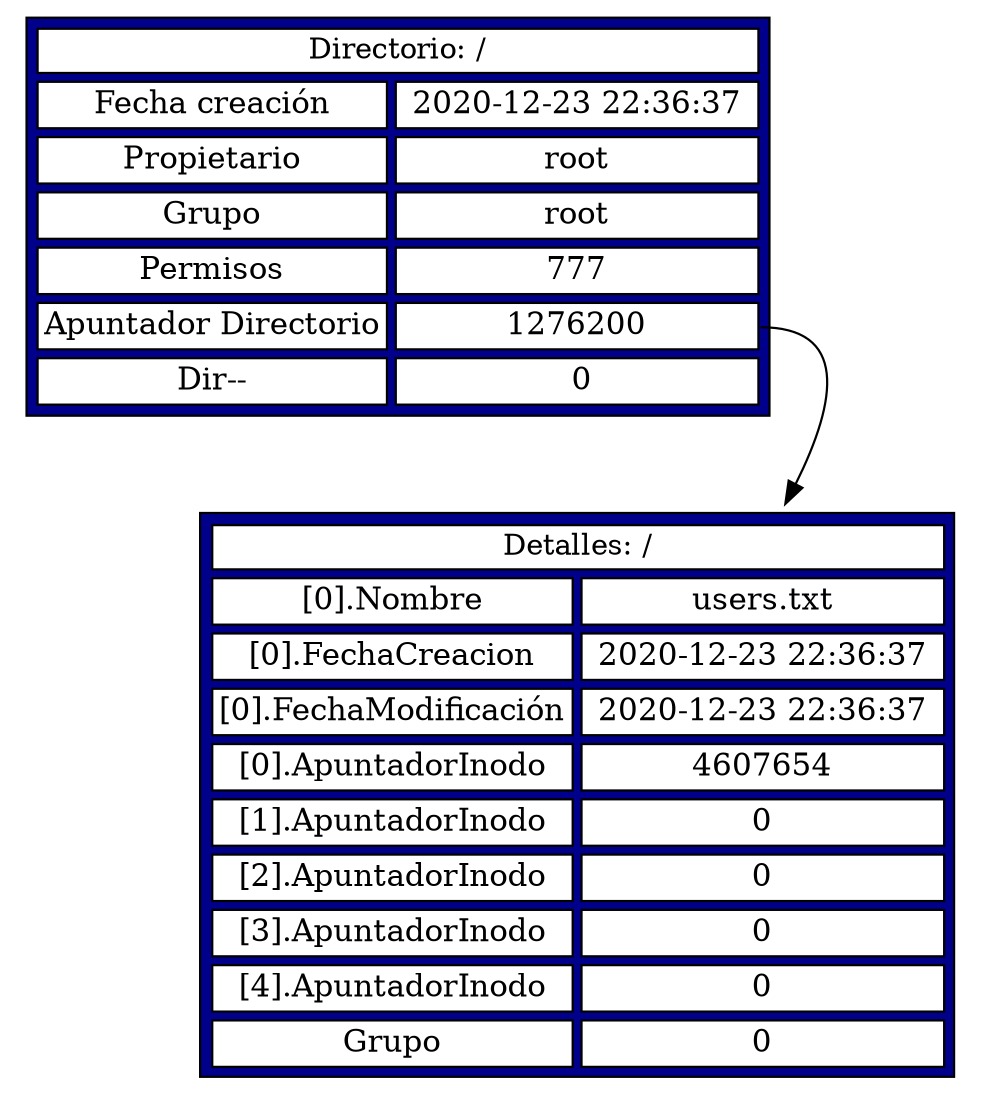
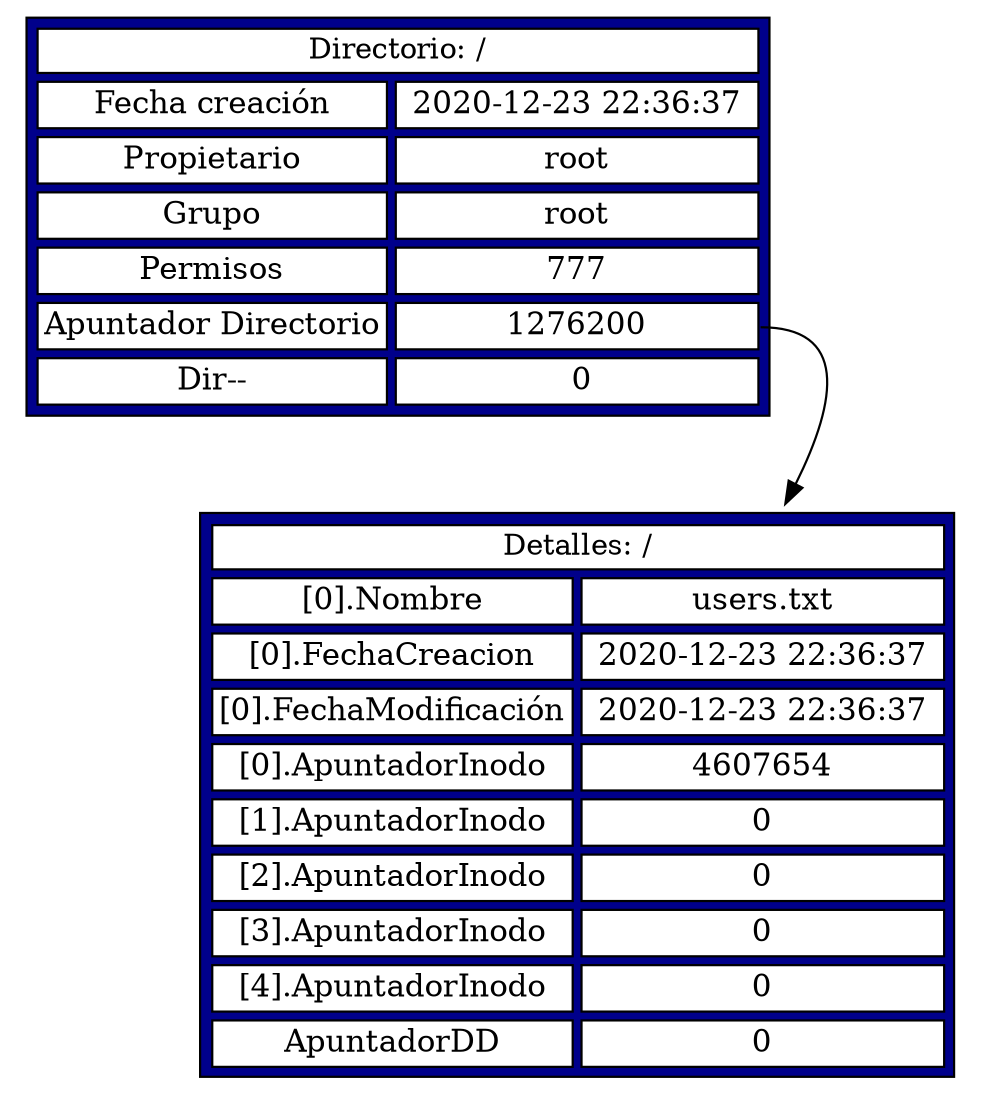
(392, 1043) -> (392, 1043)
